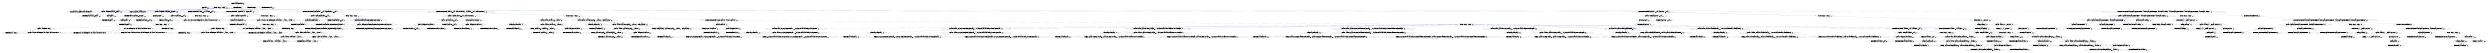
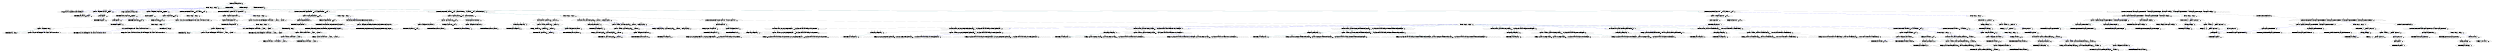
(205, 8) -> none
